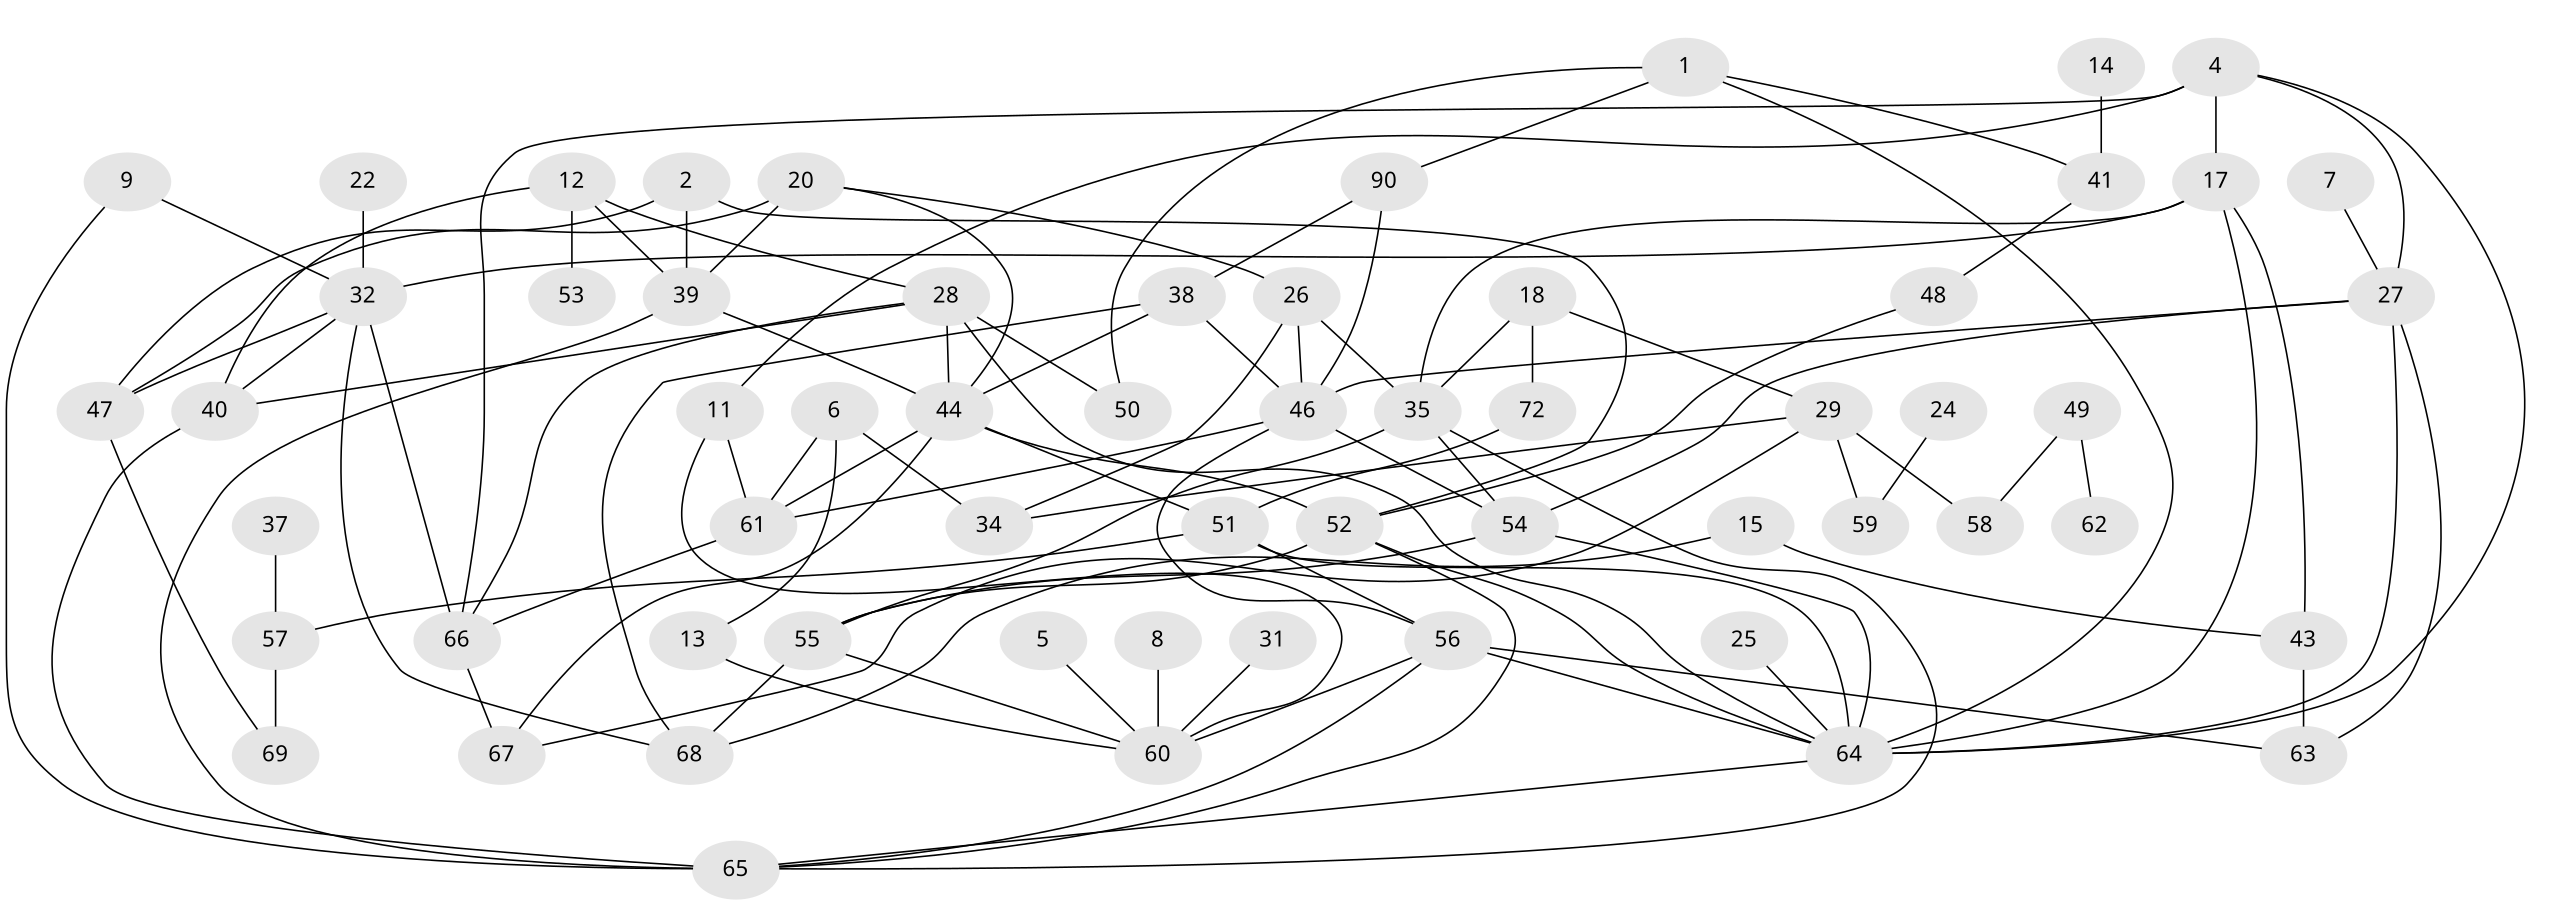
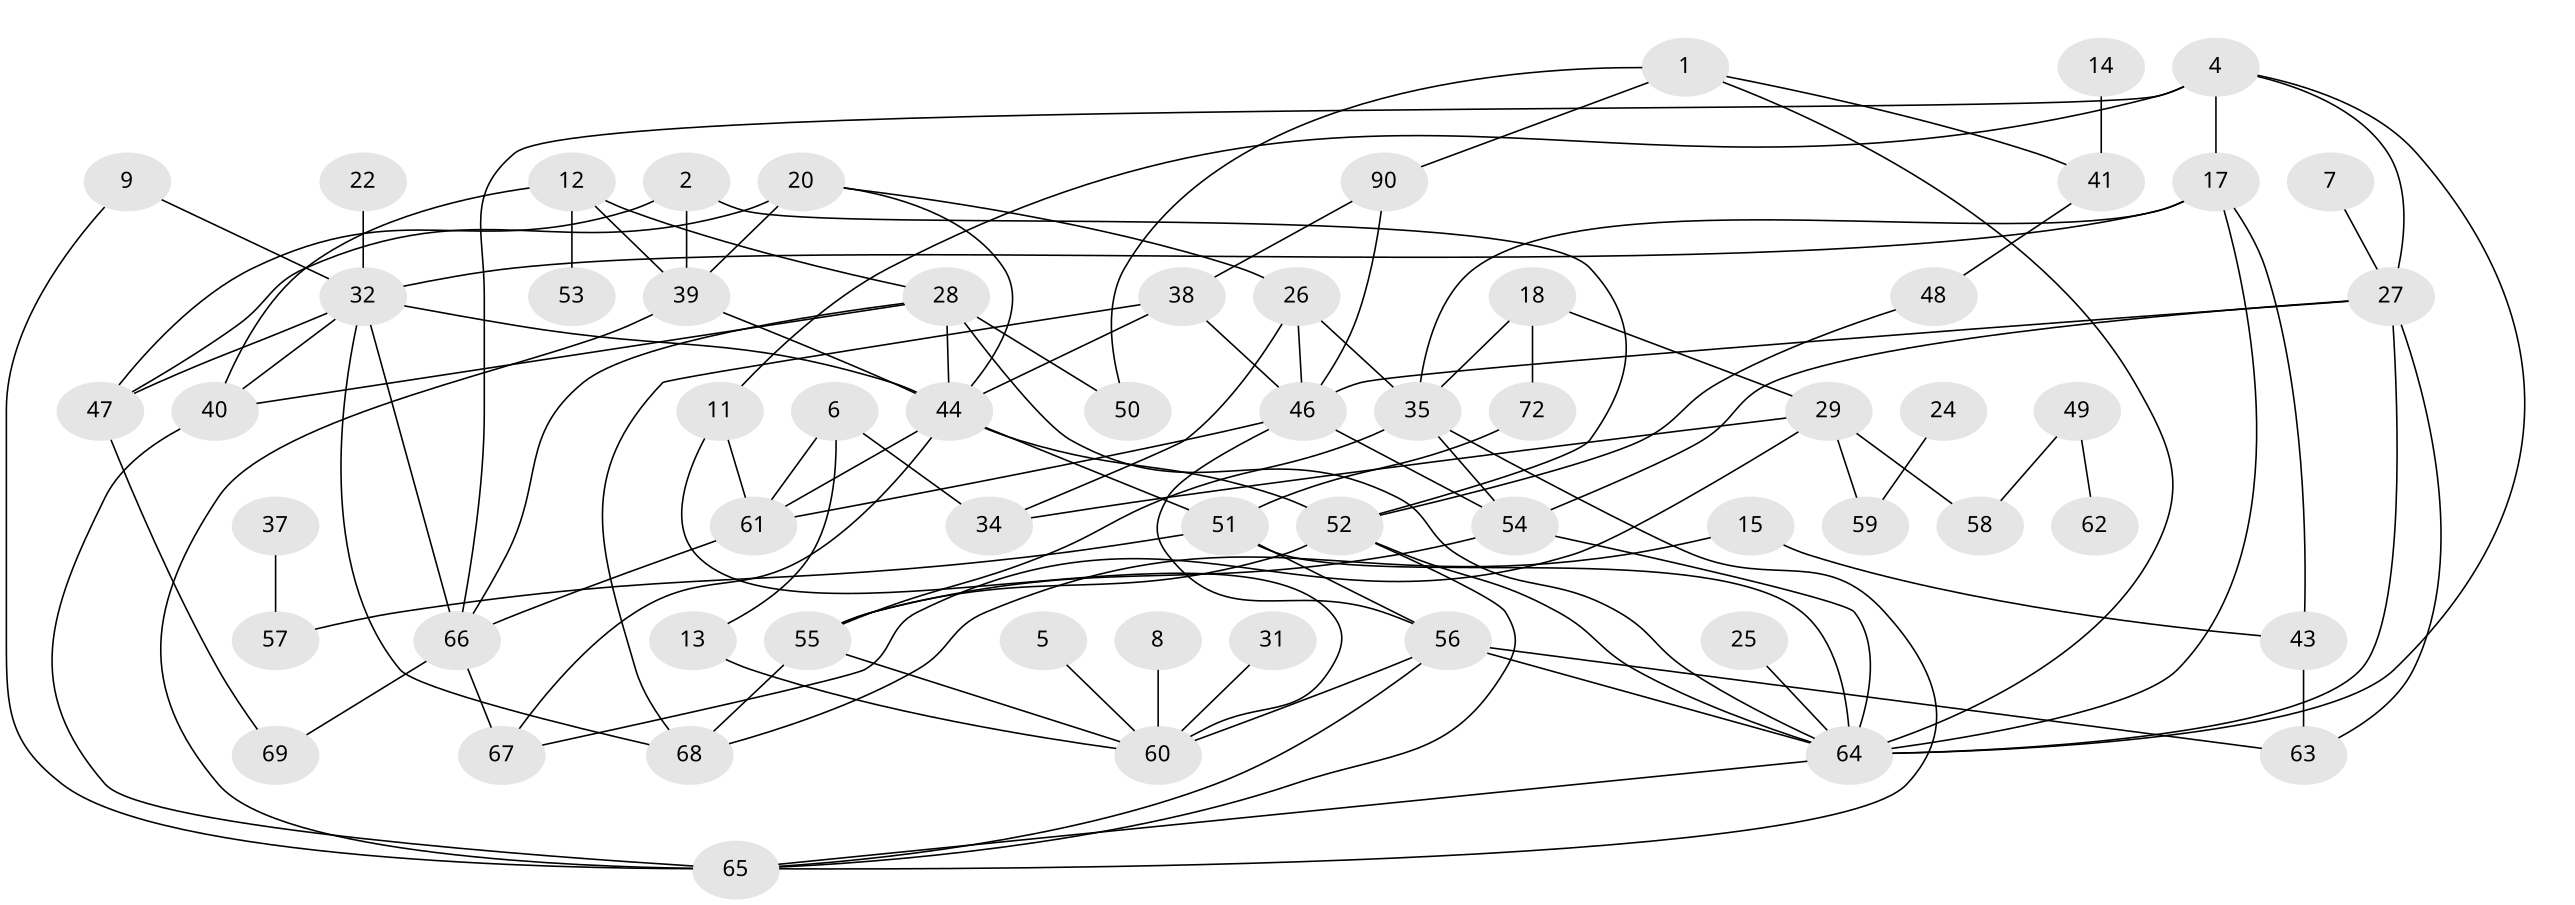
none -> (714, 347)
(276, 698) -> (366, 698)
